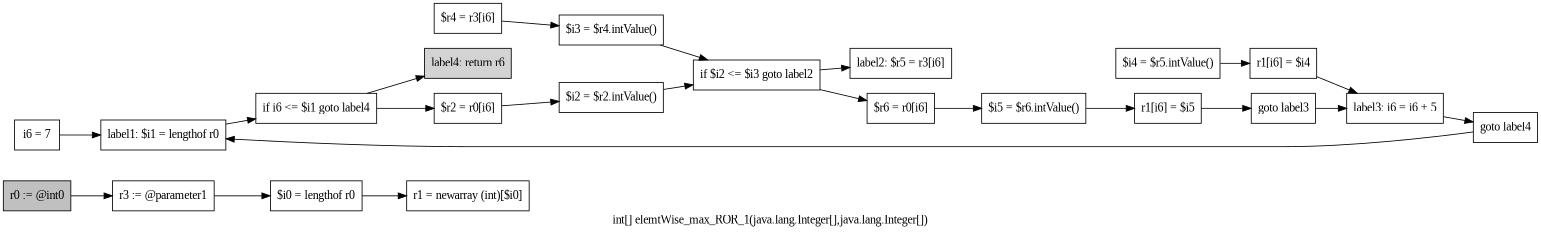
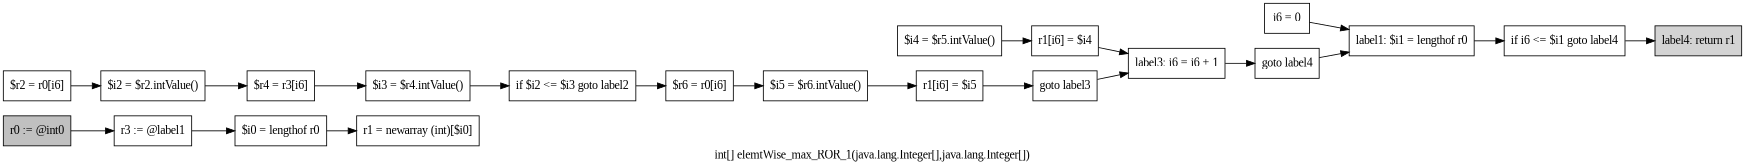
(468, 63) -> (1698, 41)
(901, 63) -> none
(674, 88) -> (222, 86)
(401, 108) -> none
(1395, 108) -> (1177, 63)
(37, 135) -> (1287, 18)
(163, 196) -> (153, 131)
